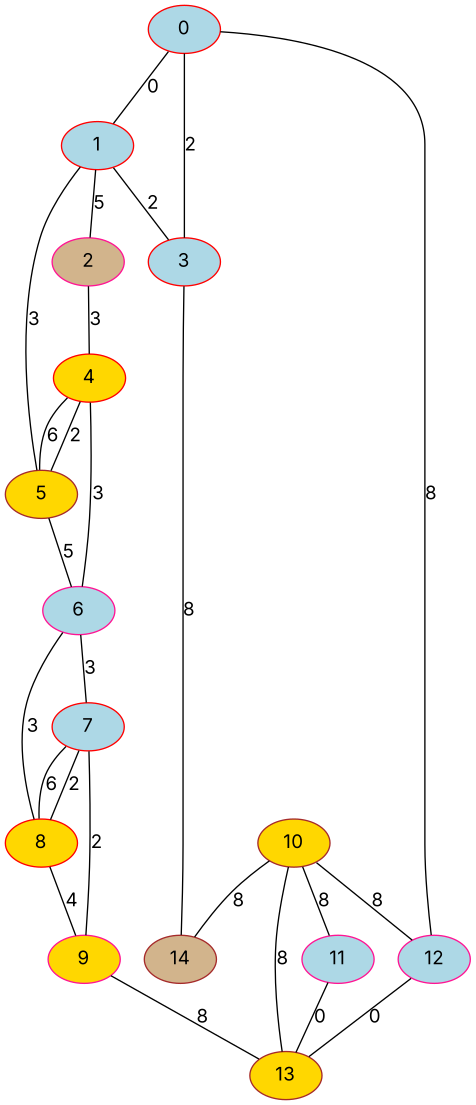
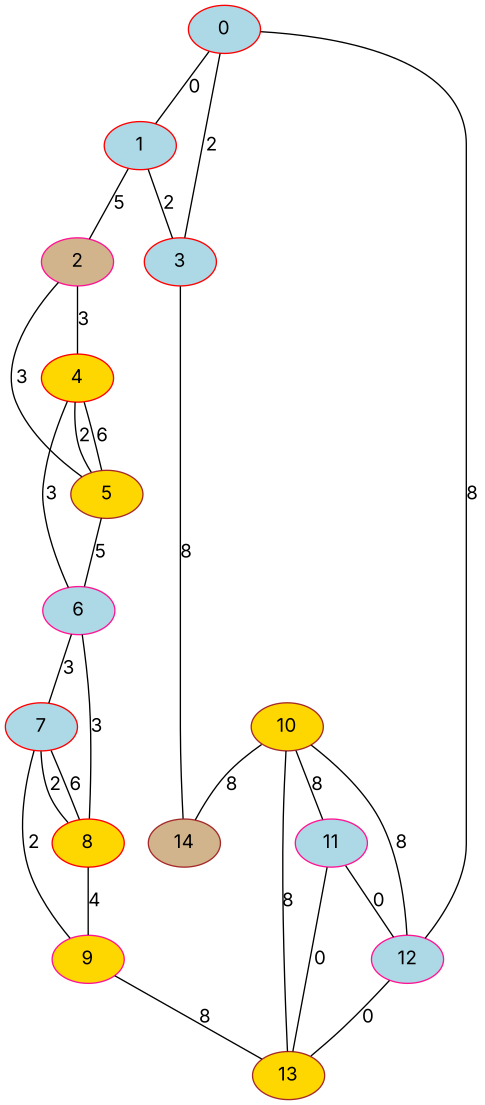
(27, 313) -> (12, 386)
none -> (370, 901)
